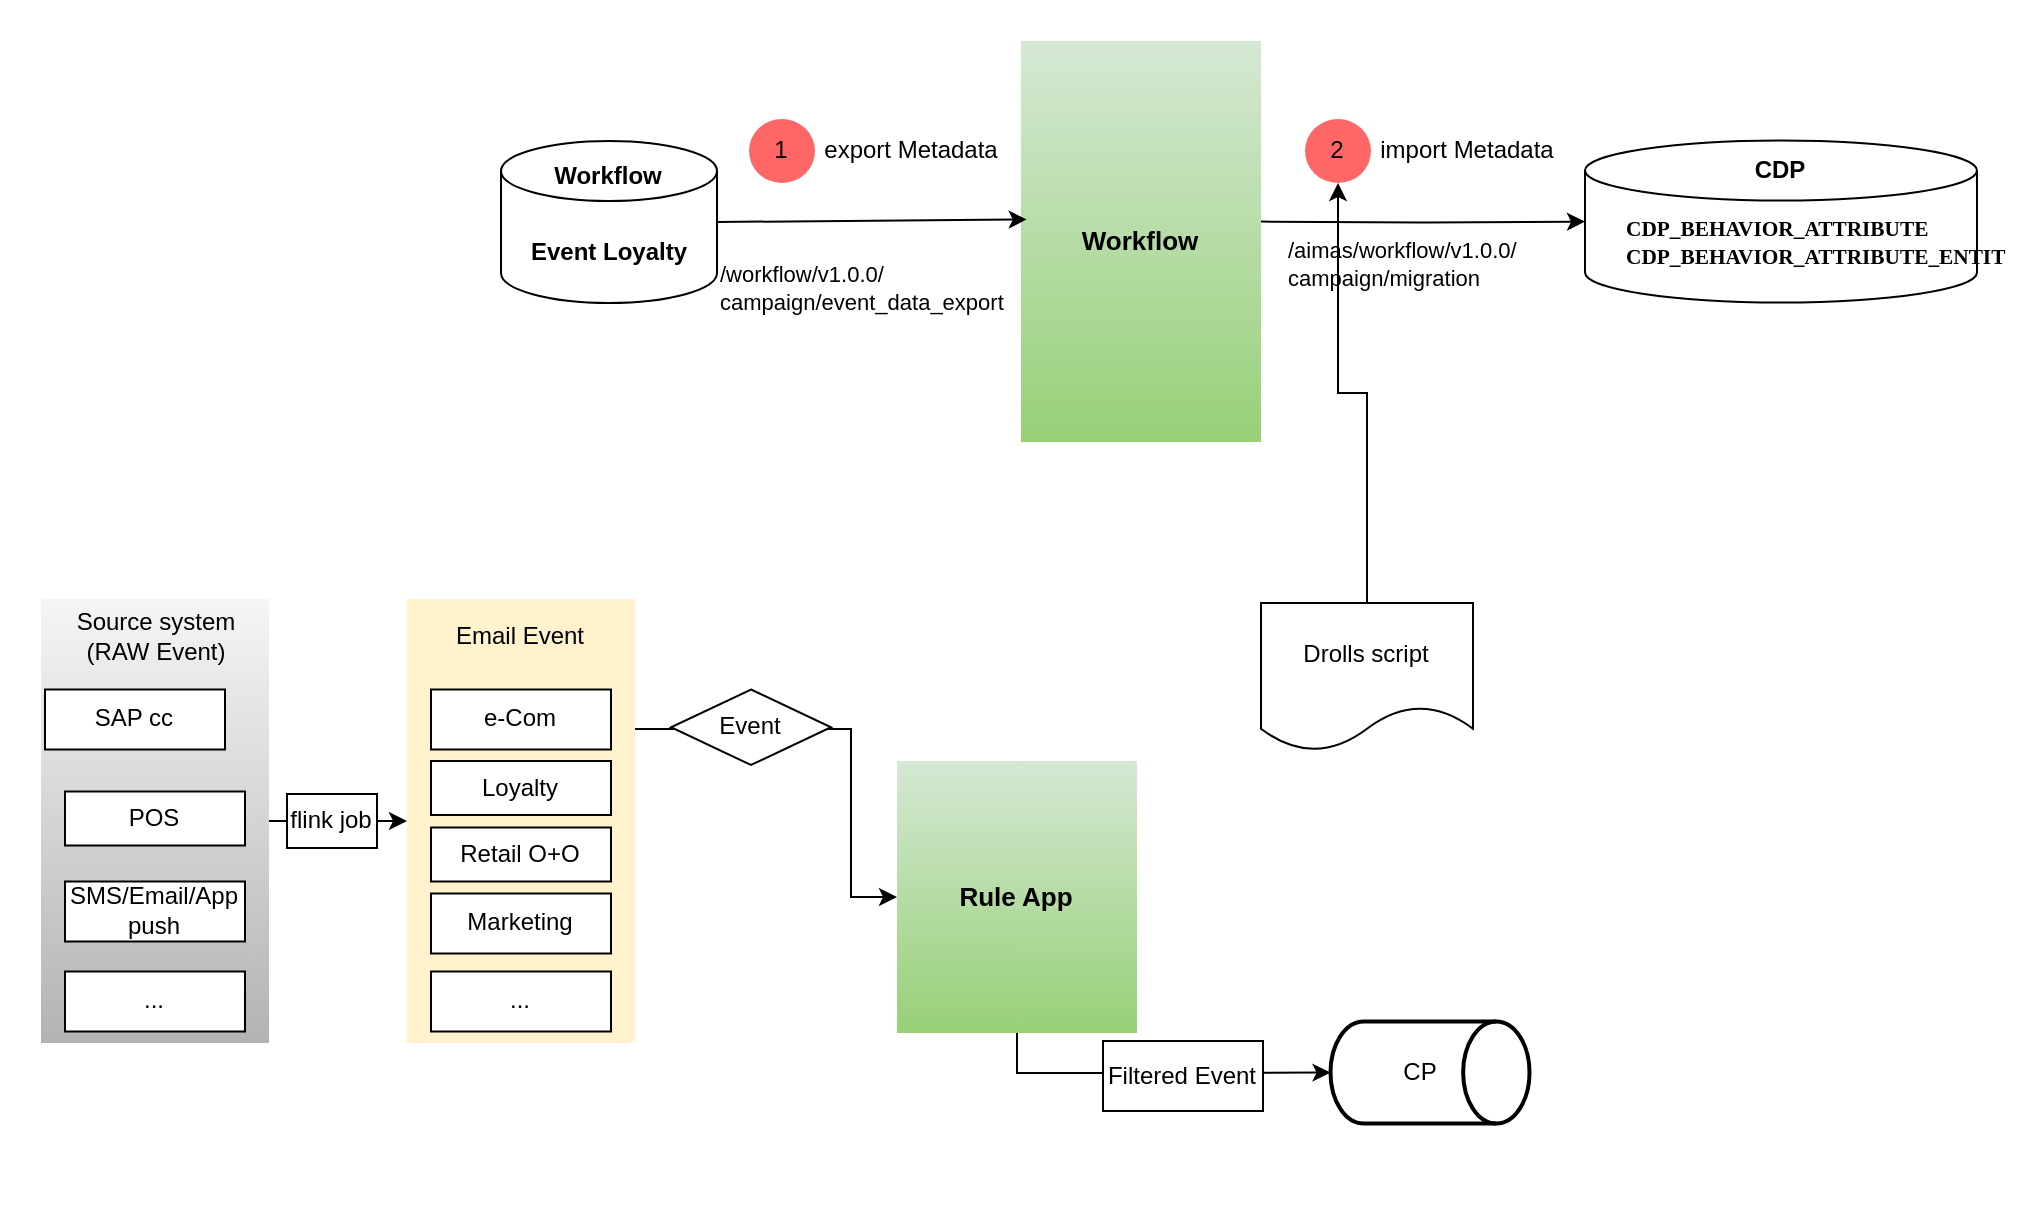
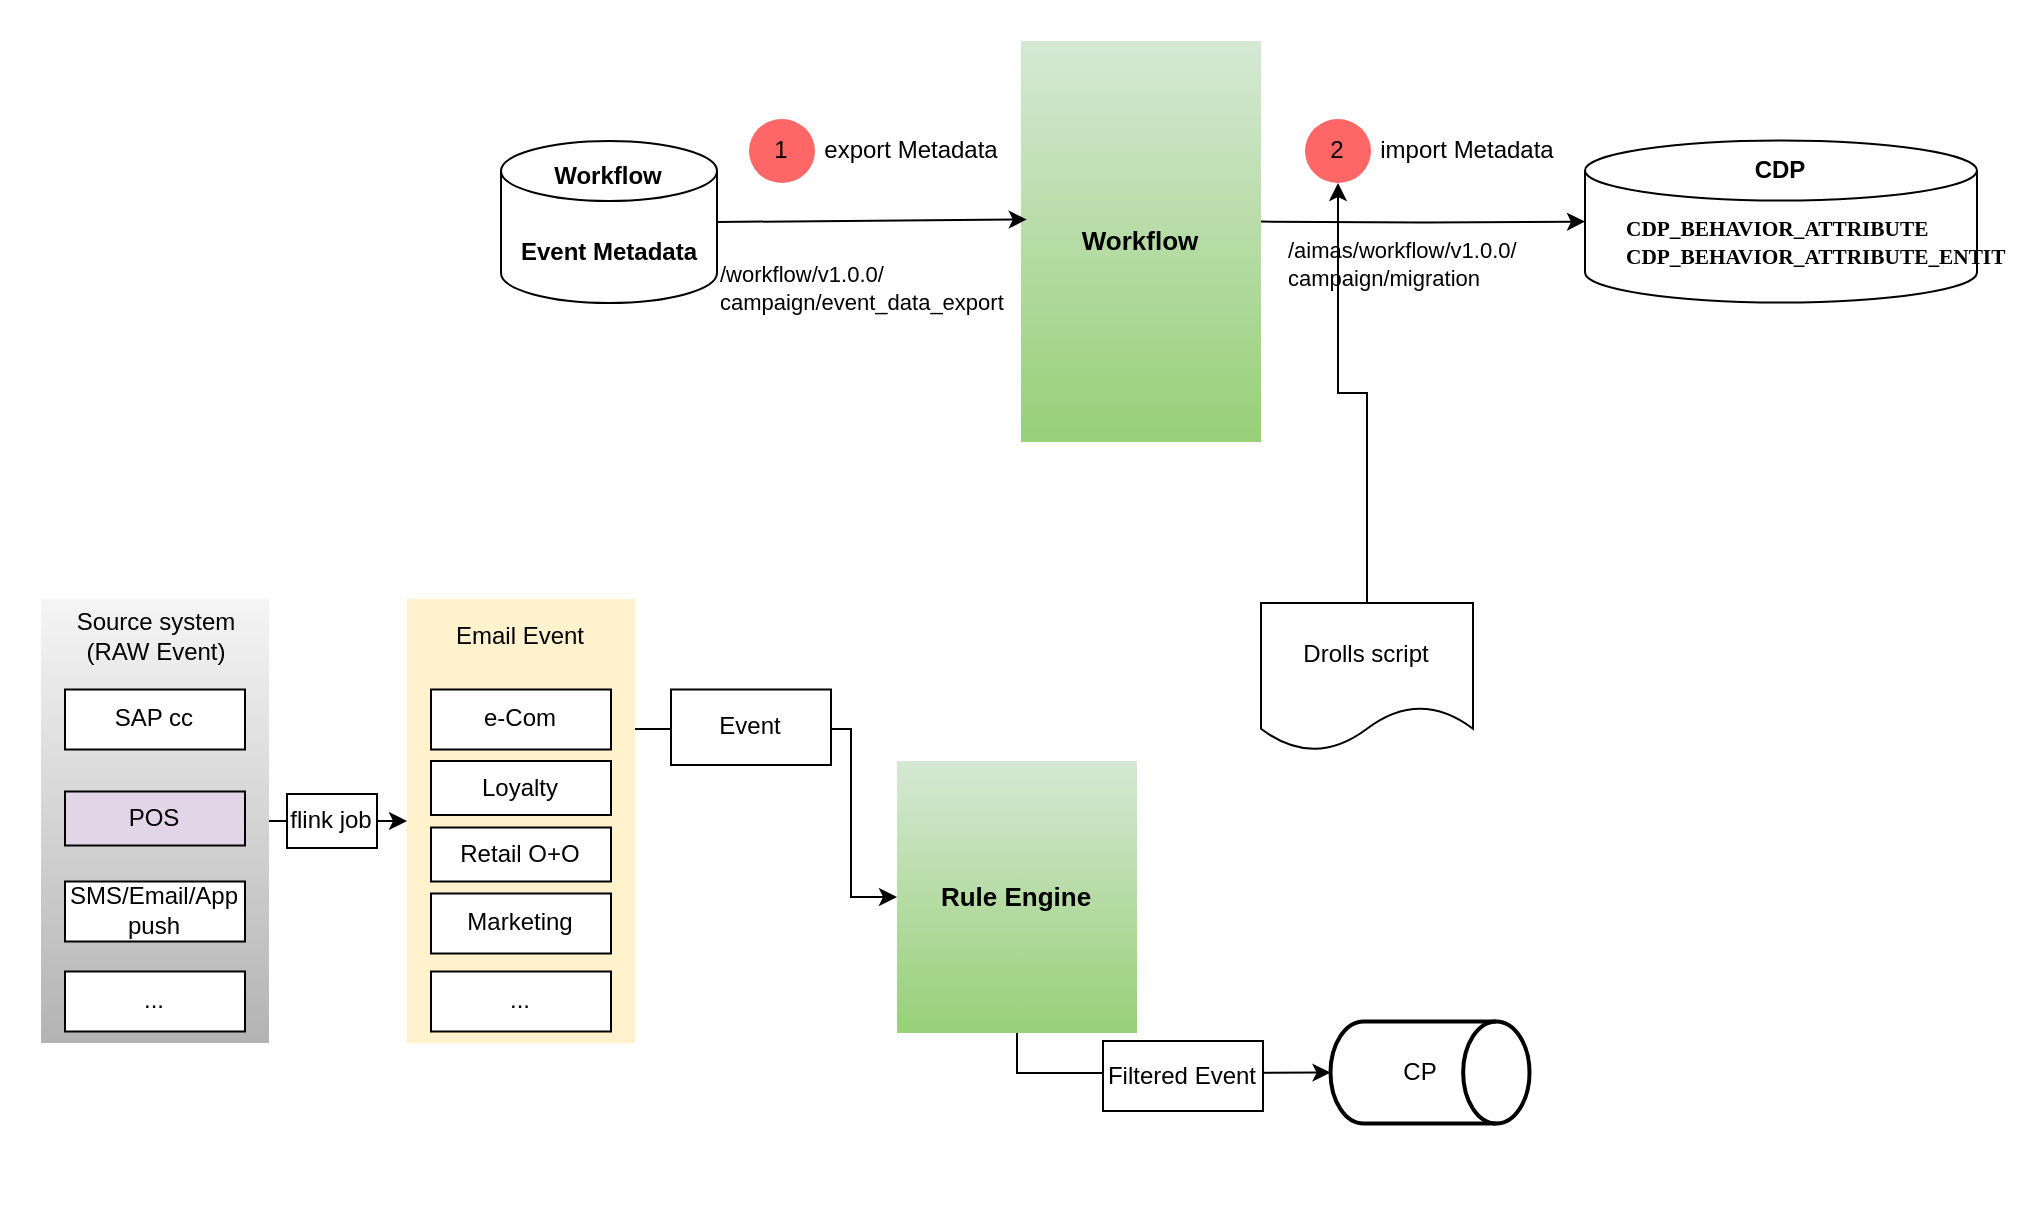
(610, 253) -> (610, 253)
(135, 720) -> (155, 720)
(751, 727) -> (751, 727)
(155, 819) -> (155, 819)
(1017, 897) -> (1017, 897)
